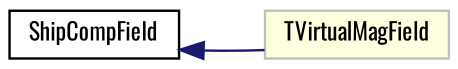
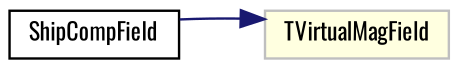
(234, 51) -> (210, 19)
